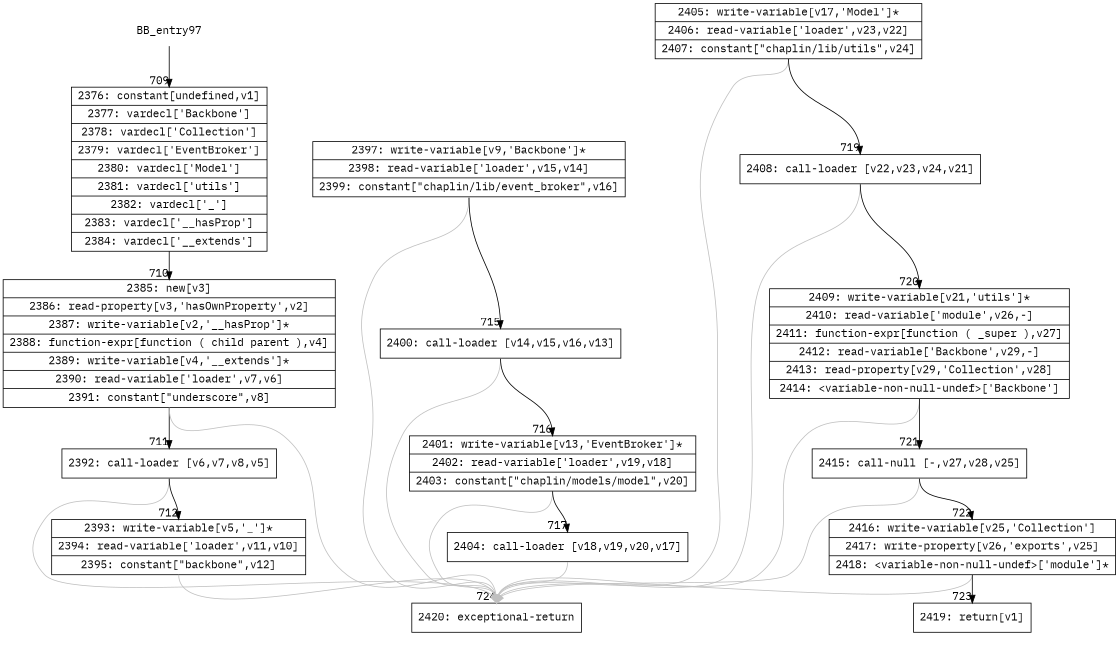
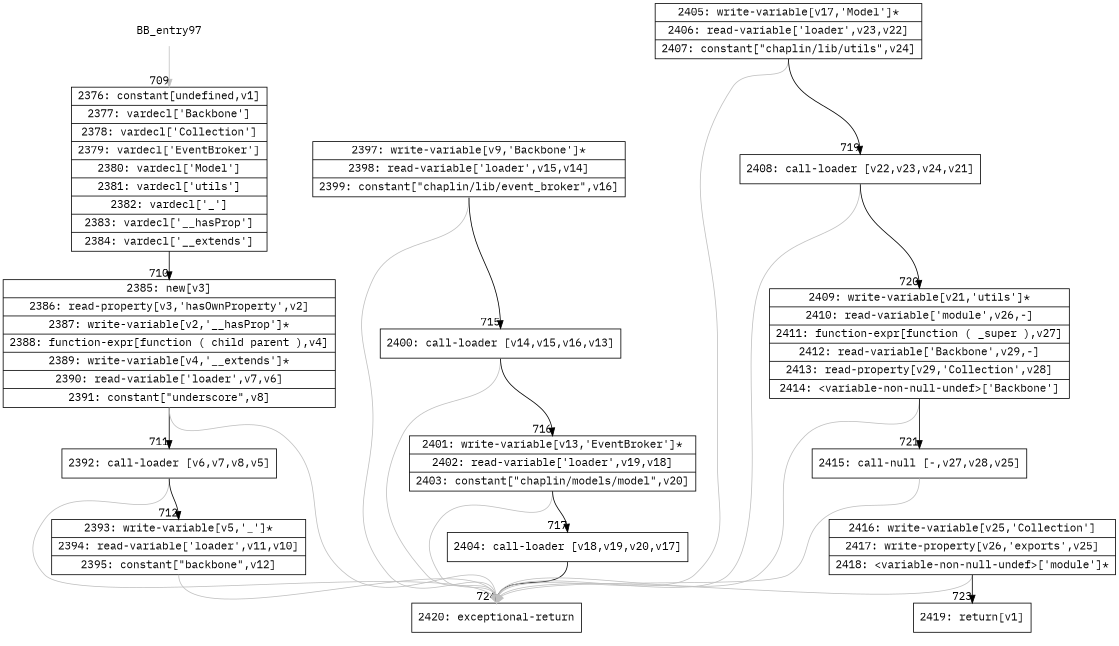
(169, 63) -> (169, 63)
(942, 498) -> none
(536, 582) -> (536, 582)
